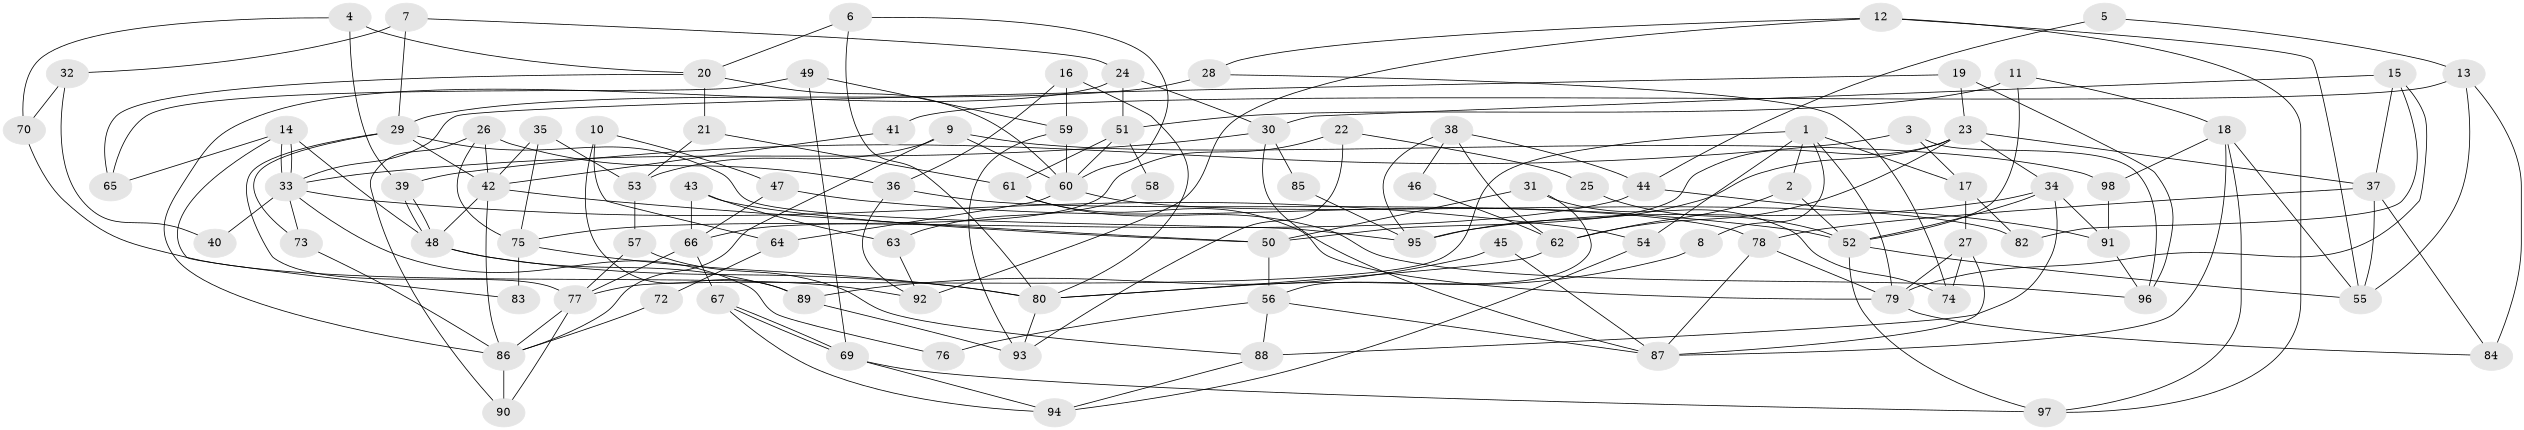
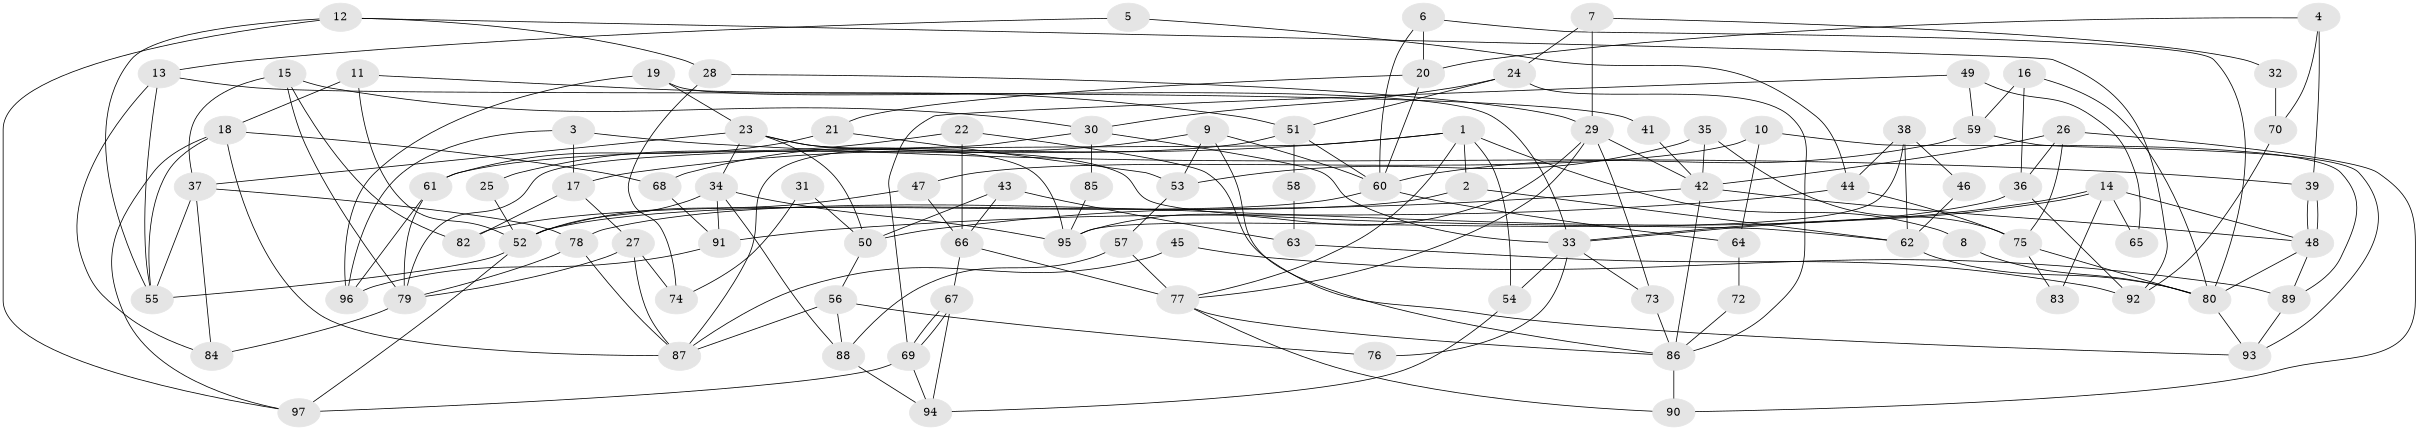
(368, 80) -> none
(2109, 187) -> (660, 187)
(215, 243) -> none
(1565, 271) -> none
